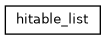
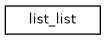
(53, 20) -> (53, 20)
